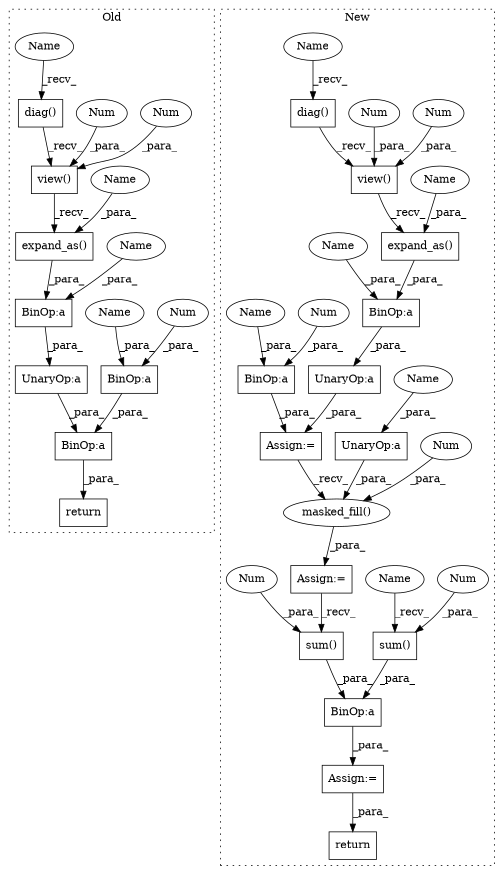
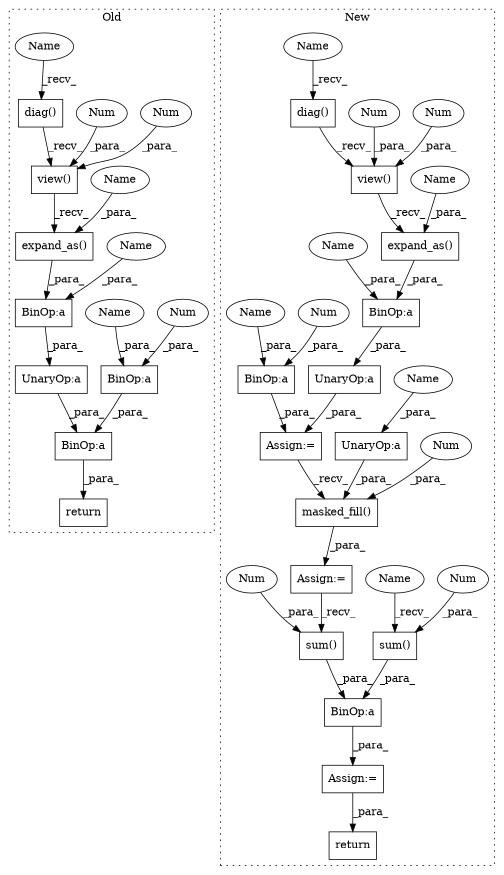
(337, 513) -> (337, 513)
